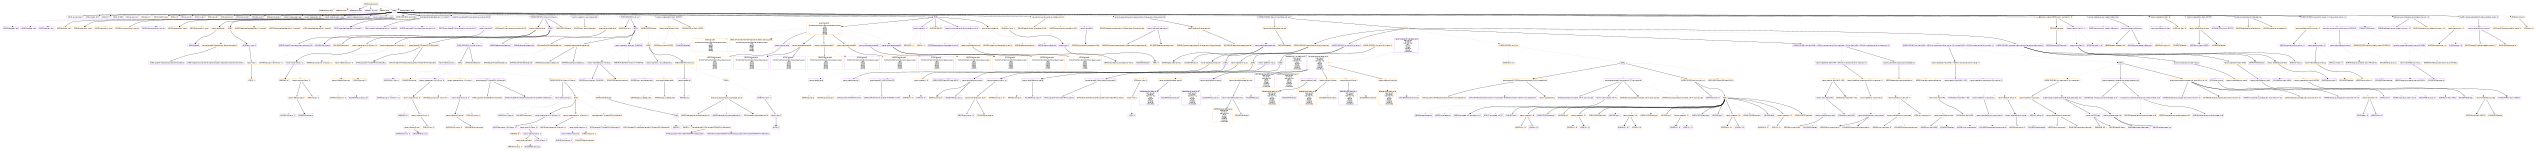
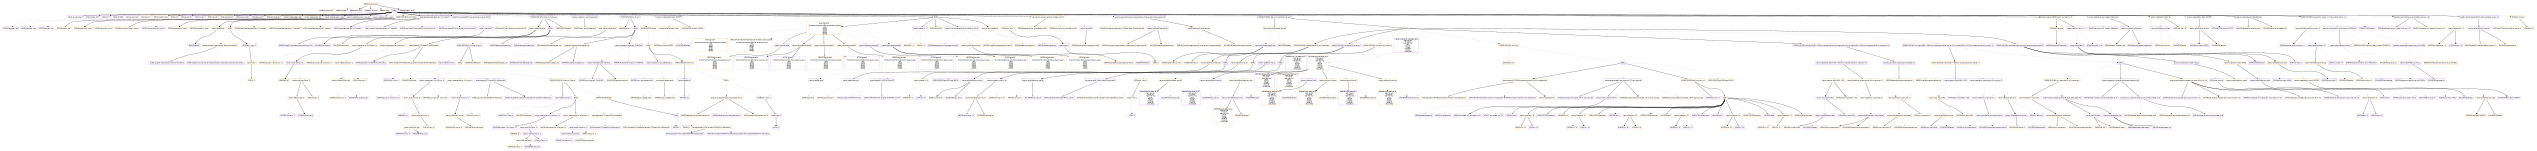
(388, 7) -> (388, 7)
(1279, 36) -> (1279, 36)
(2456, 36) -> (2456, 36)
